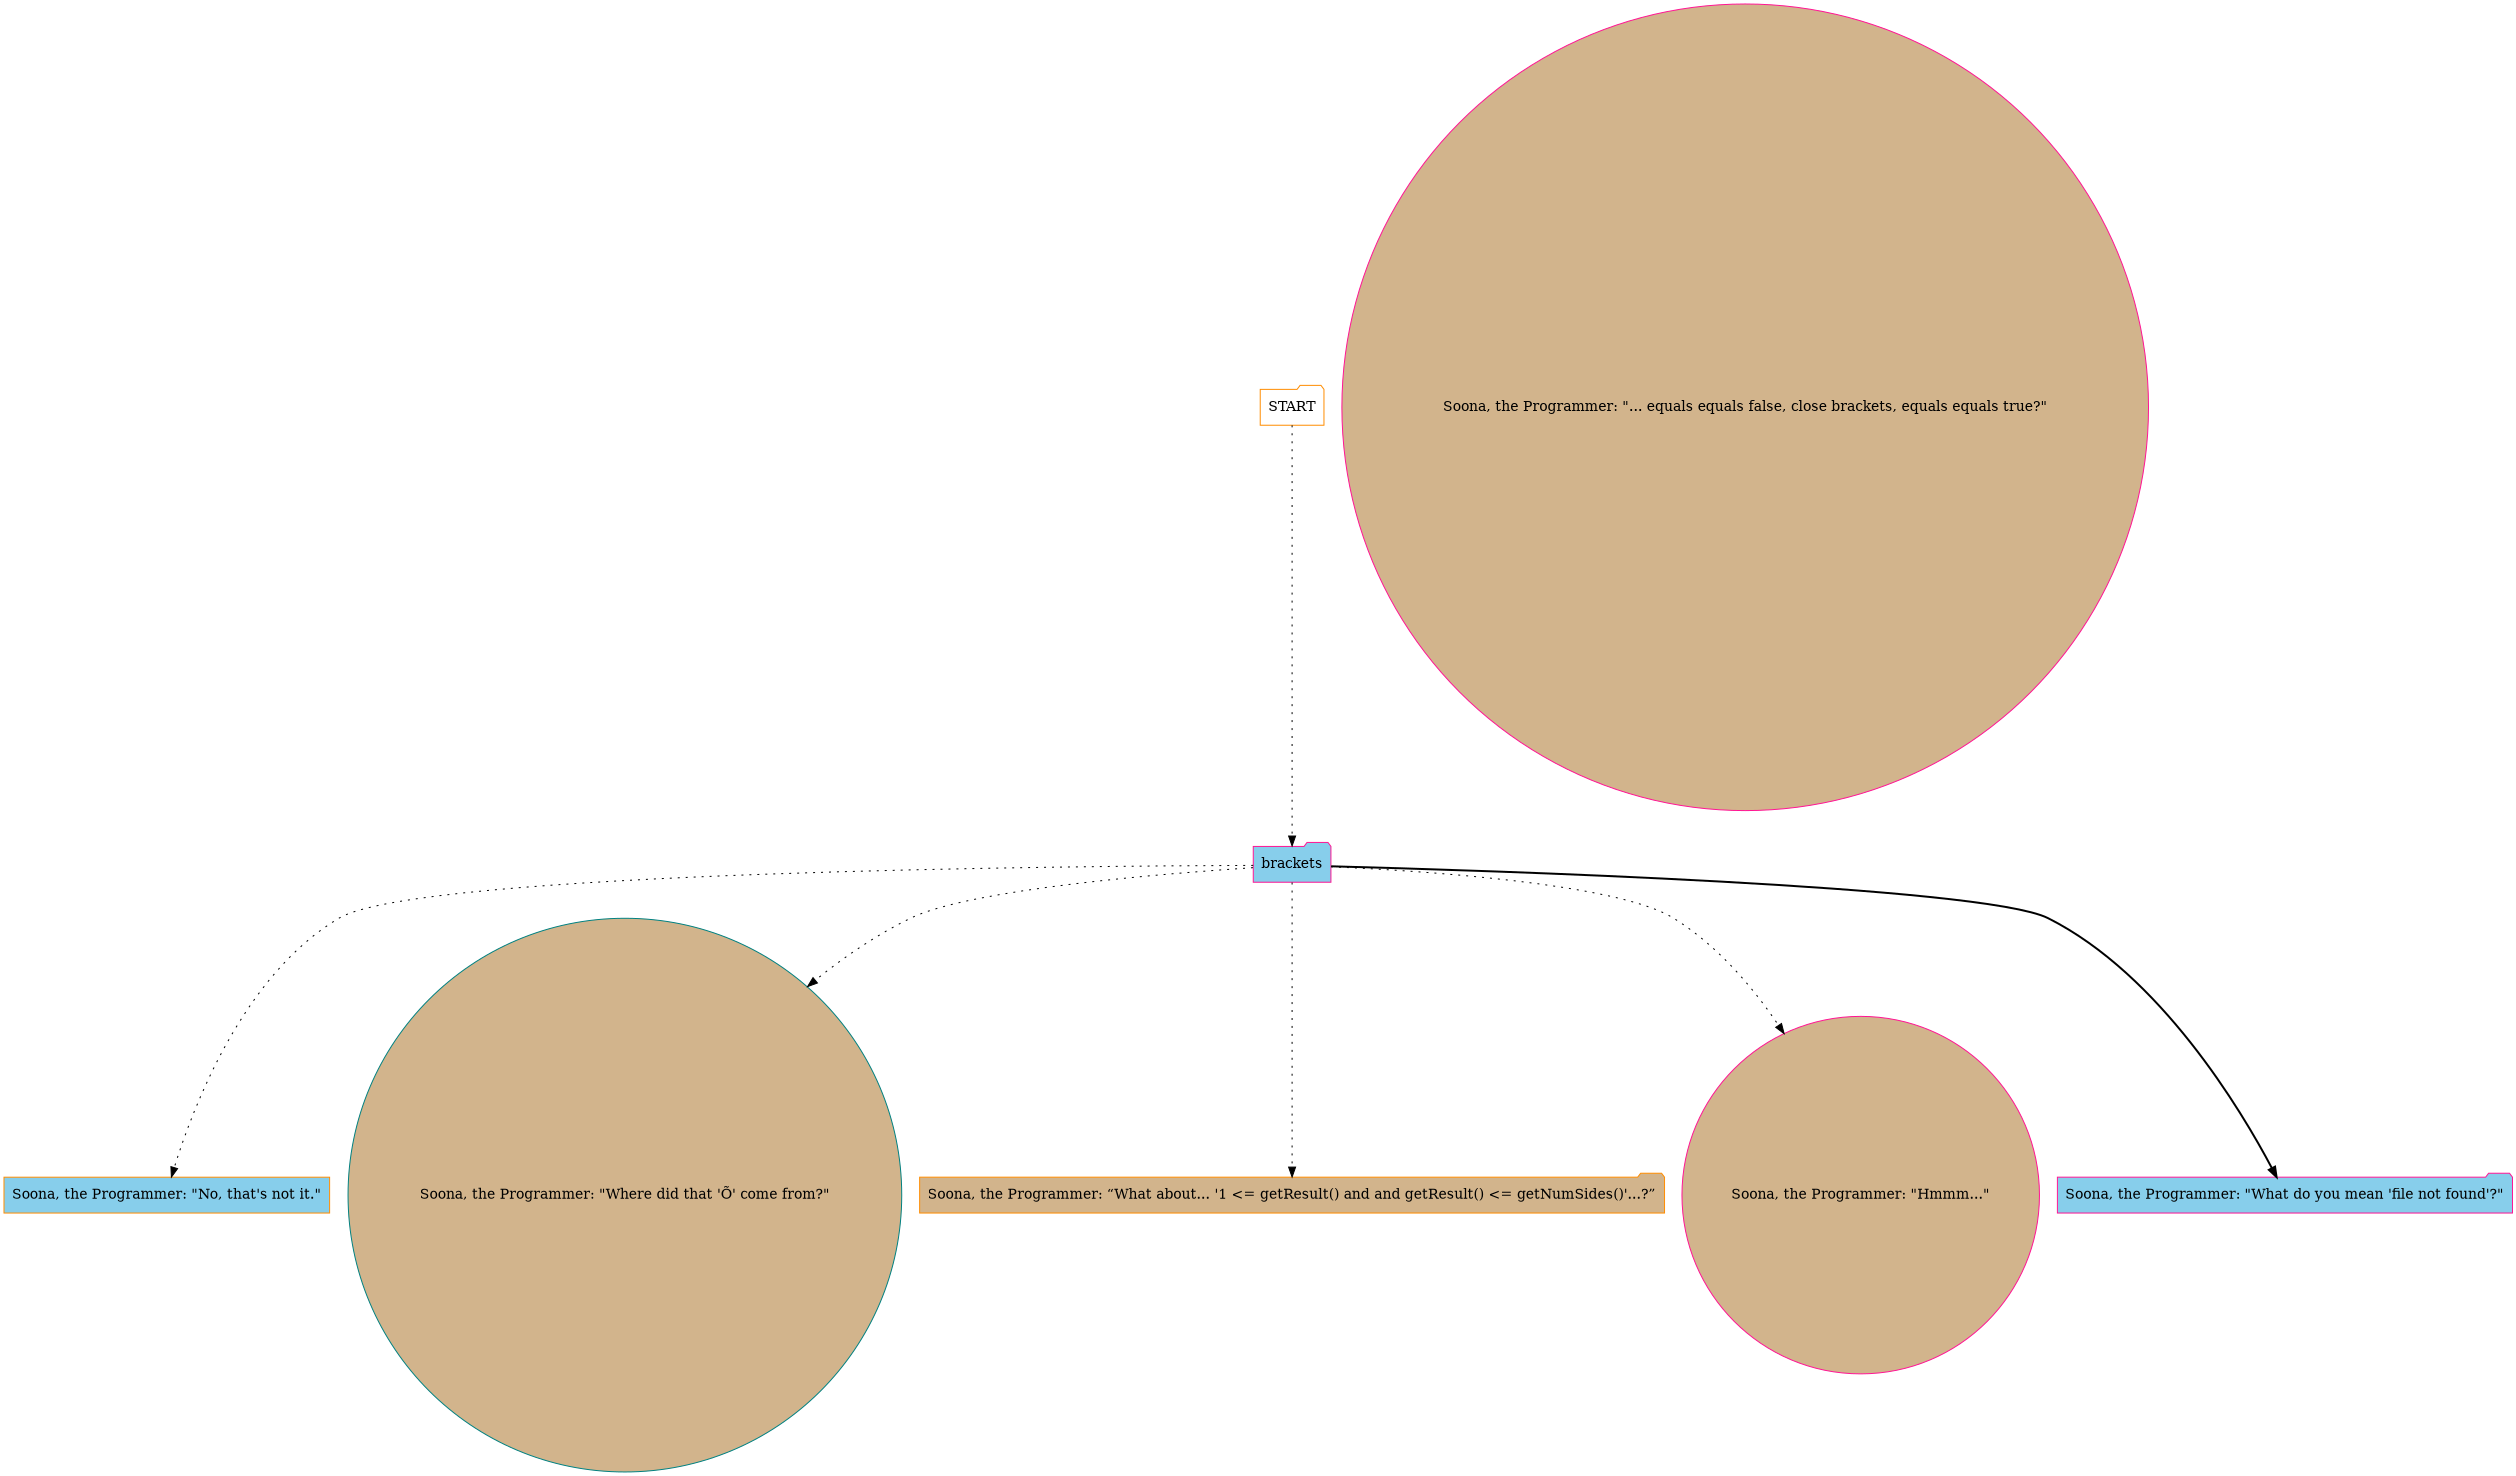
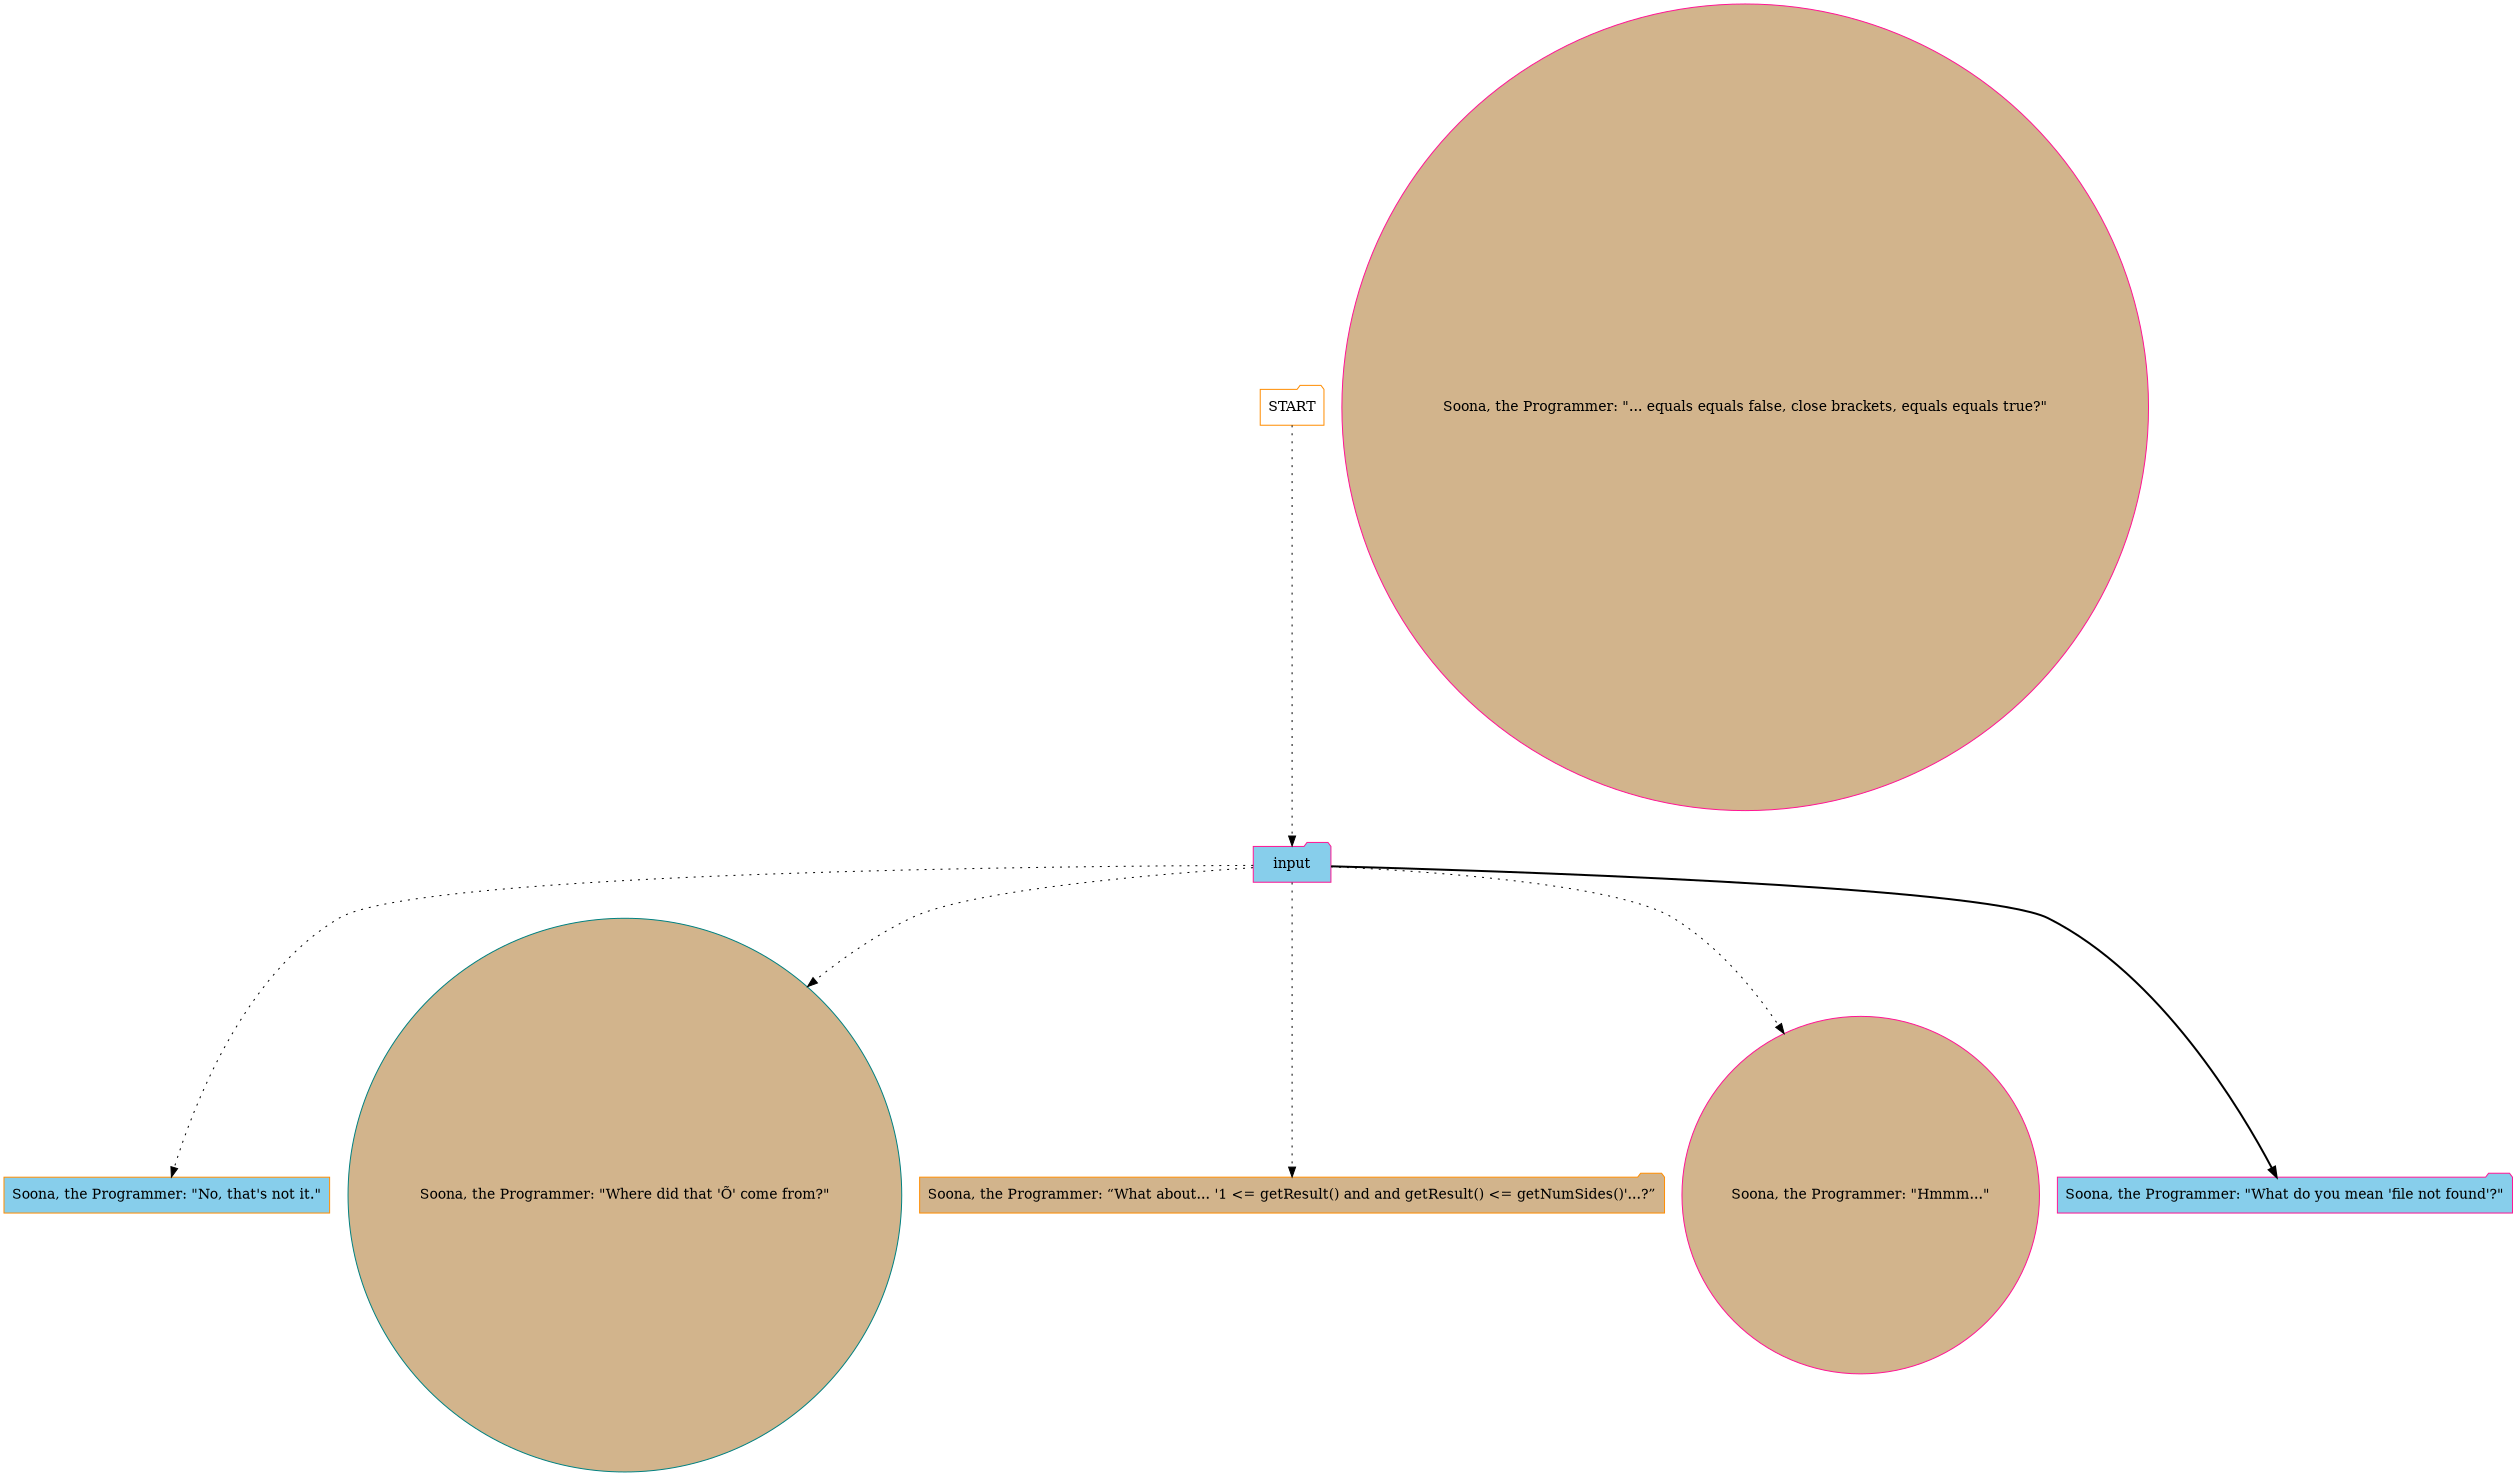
(1292, 864) -> (1292, 864)
